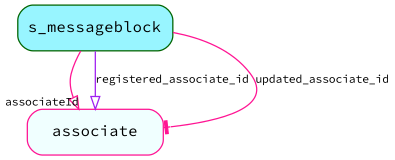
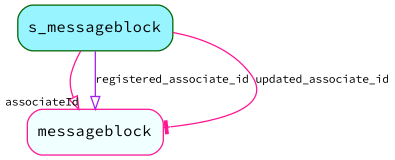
(95, 132) -> (95, 132)
